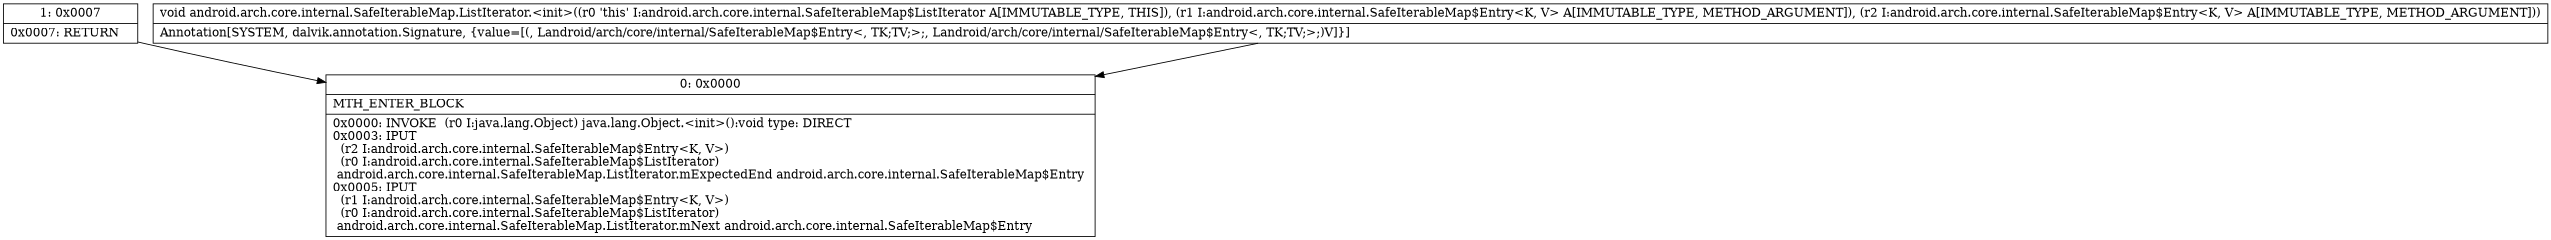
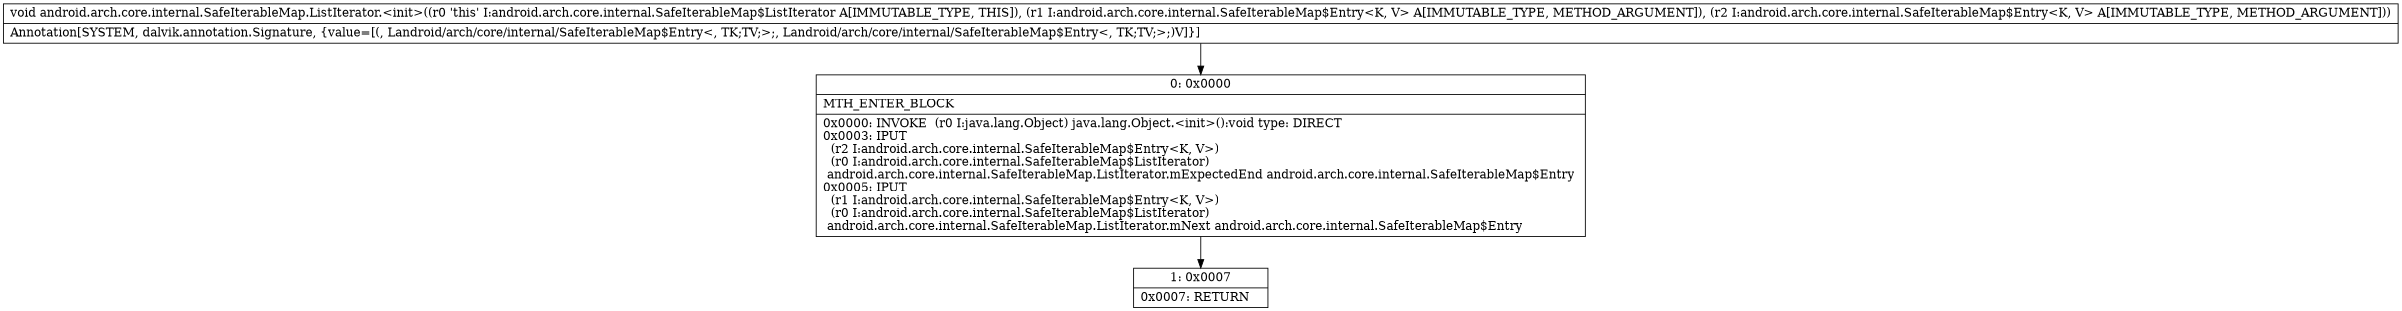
(227, 62) -> (1201, 248)
